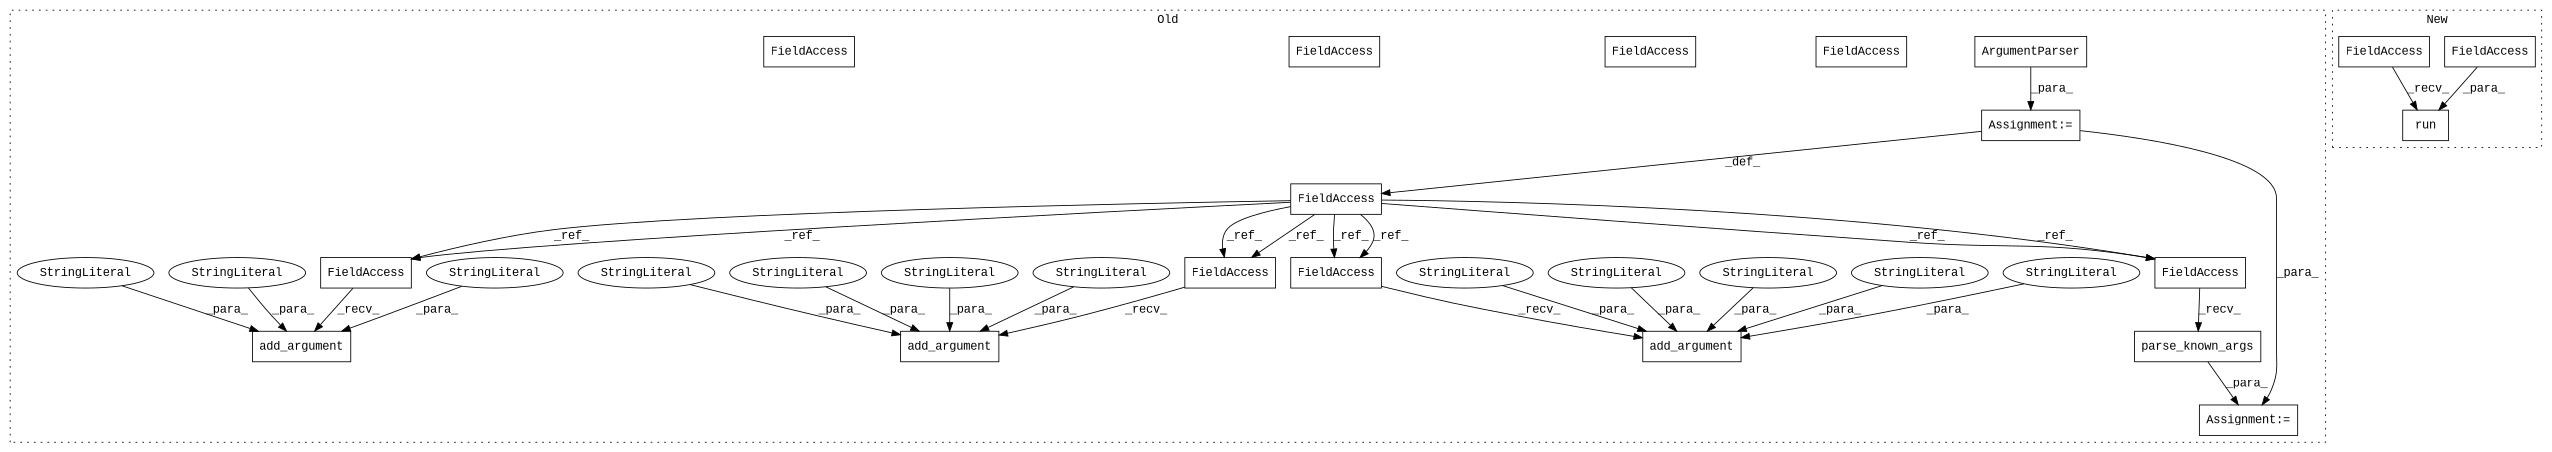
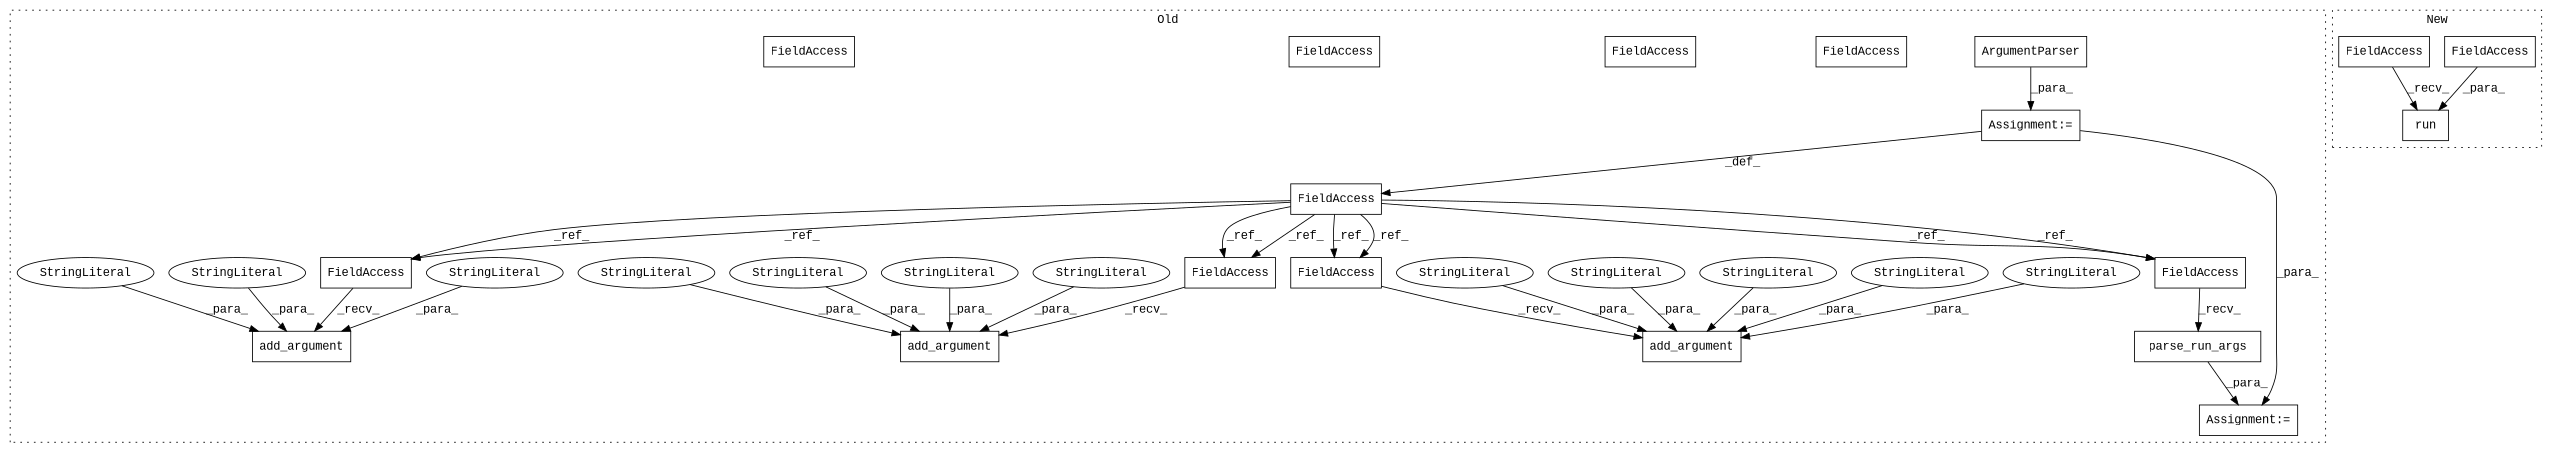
(2198, 347) -> (2198, 347)
